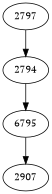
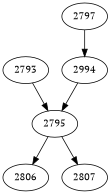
(26, 70) -> (85, 70)
none -> (26, 70)
(26, 124) -> (55, 124)
(26, 178) -> (85, 178)
none -> (26, 178)
